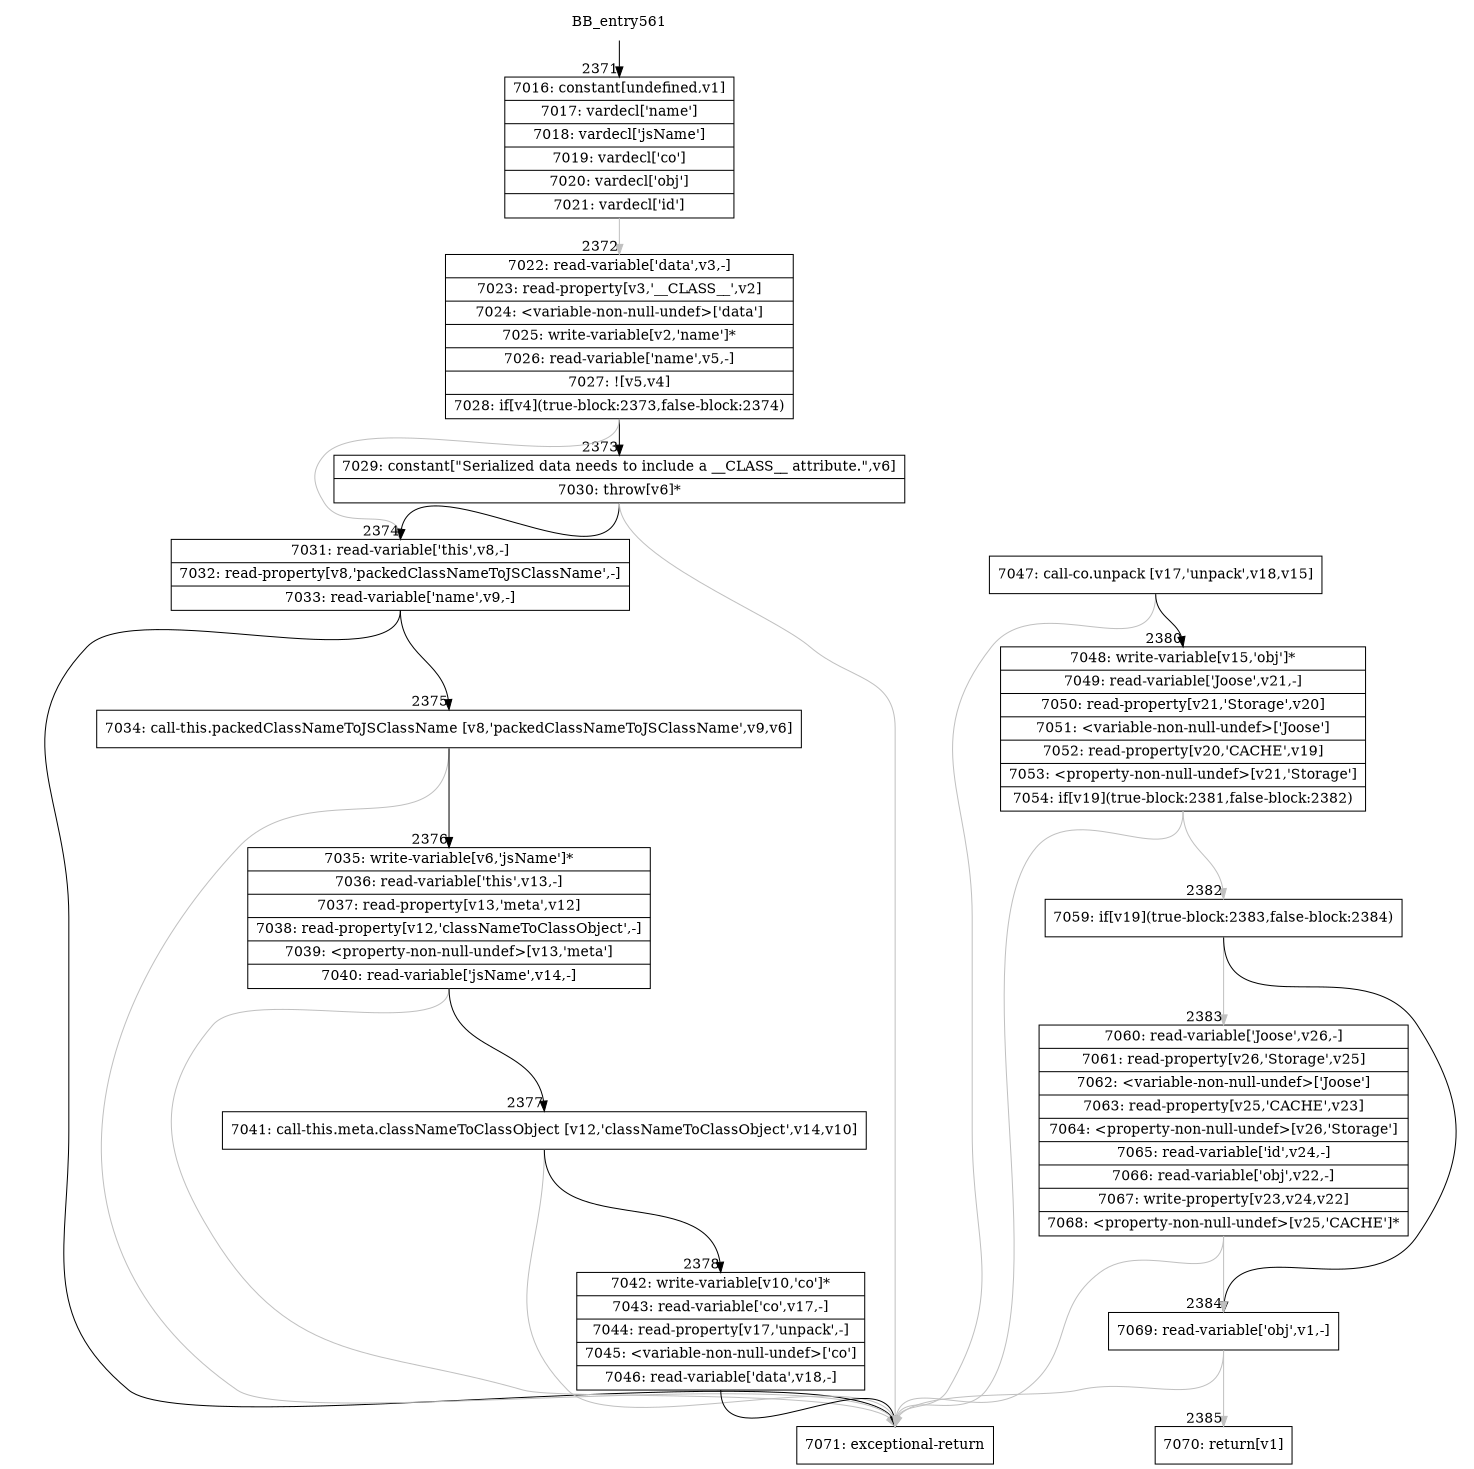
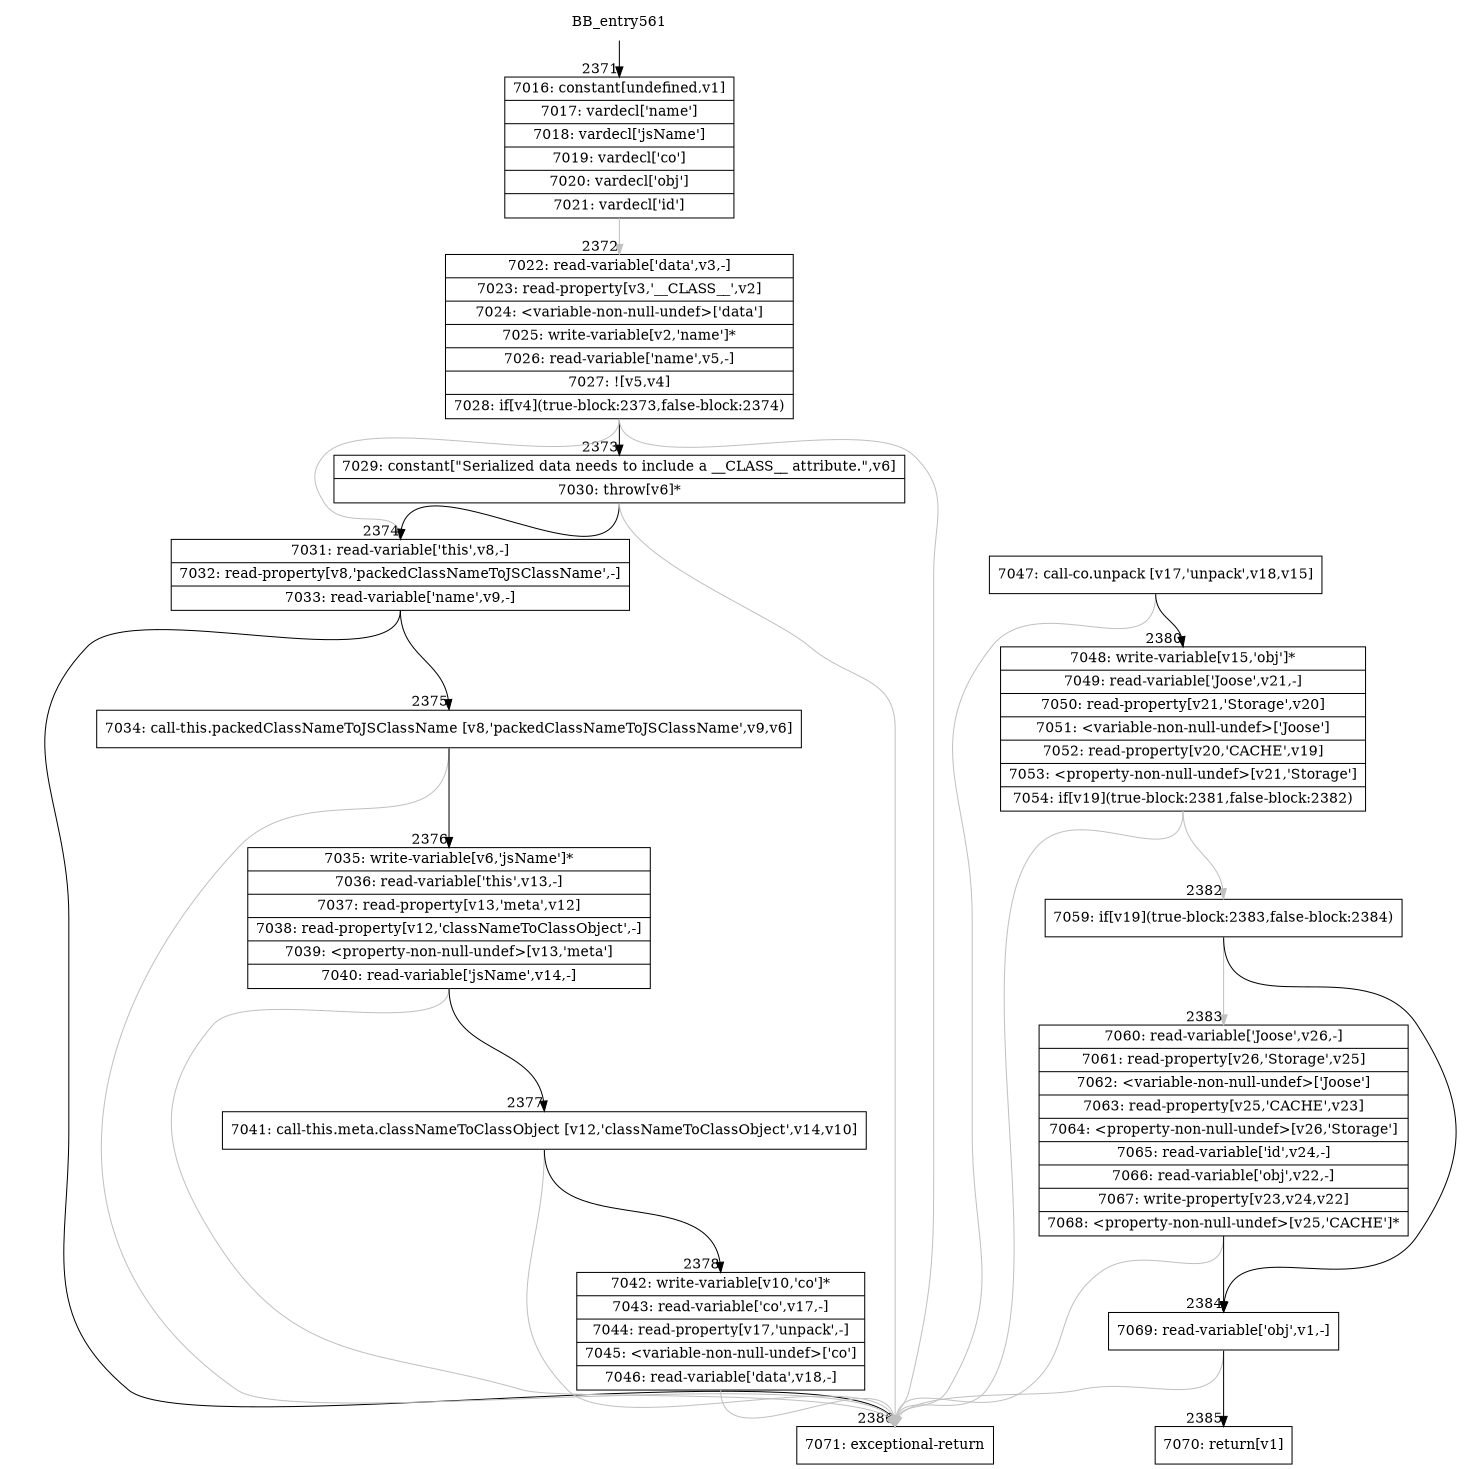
none -> (934, 780)
(1224, 1269) -> (1224, 1269)
(1224, 1383) -> (1224, 1383)
(803, 1410) -> (803, 1410)
